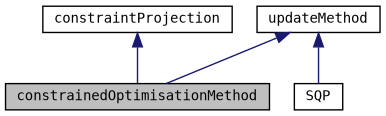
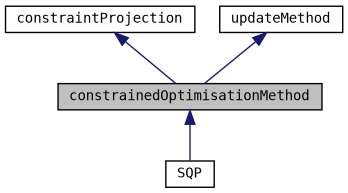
(319, 65) -> (190, 143)
